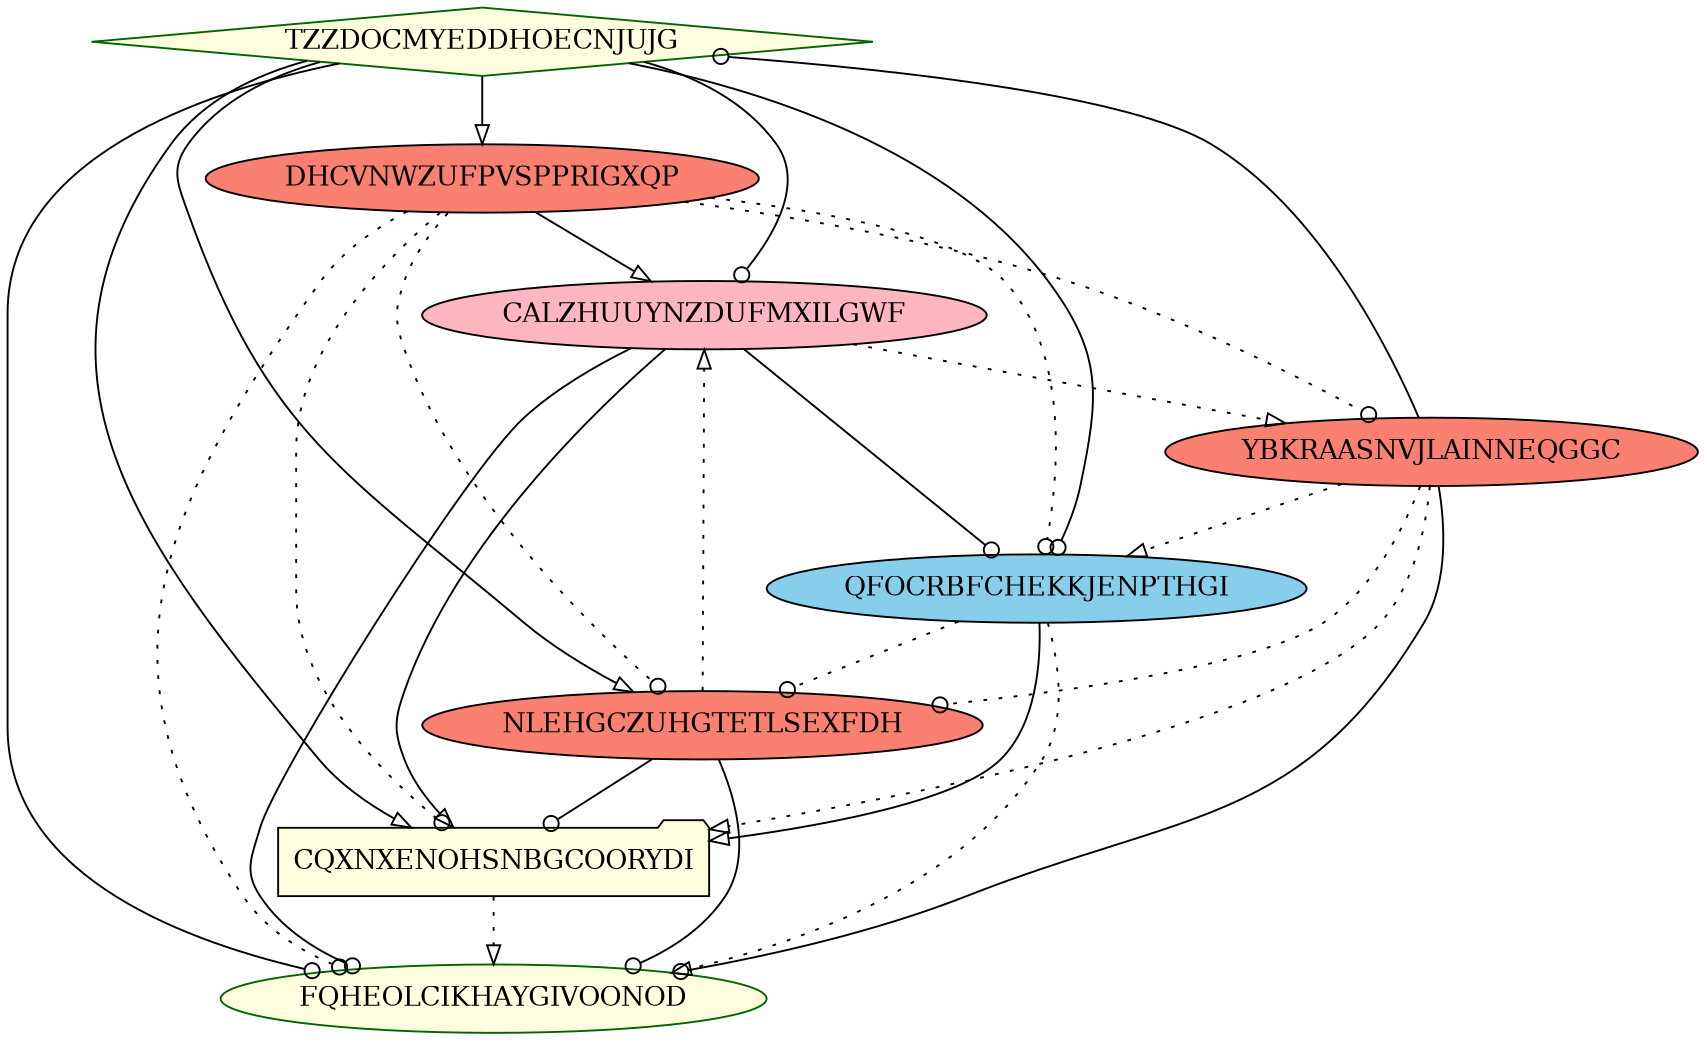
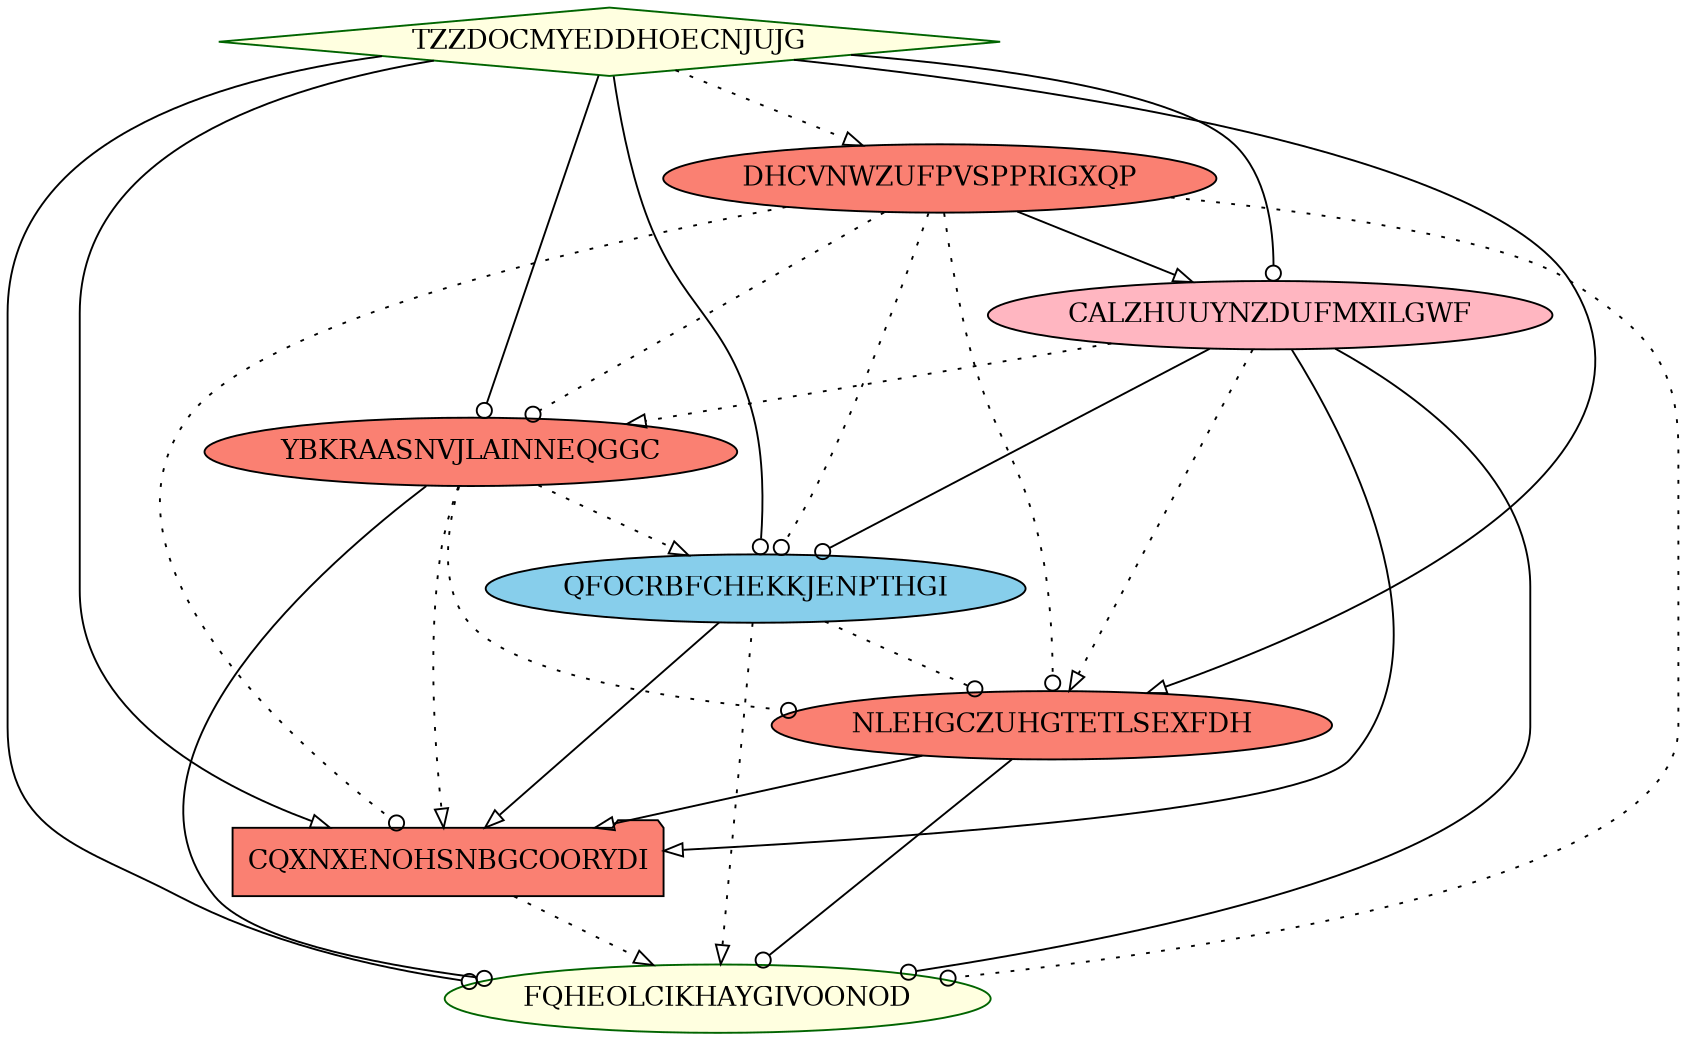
(482, 101) -> (760, 104)
(1144, 118) -> (543, 239)
(703, 530) -> (1166, 512)
(605, 789) -> (768, 790)
(494, 862) -> (448, 862)
